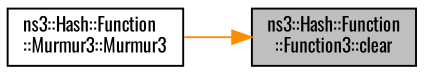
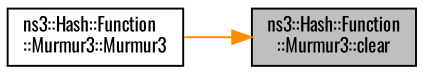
(334, 37) -> (334, 37)
